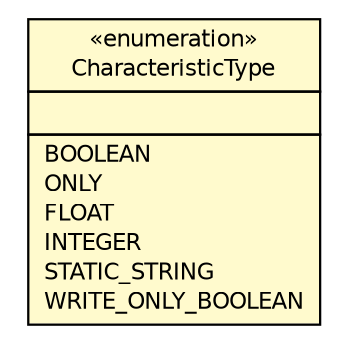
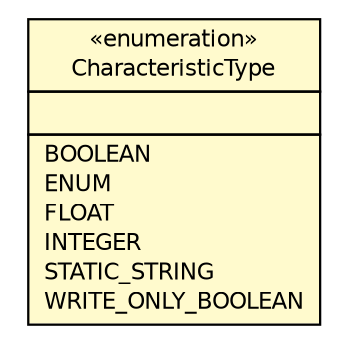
(74, 184) -> (79, 184)
